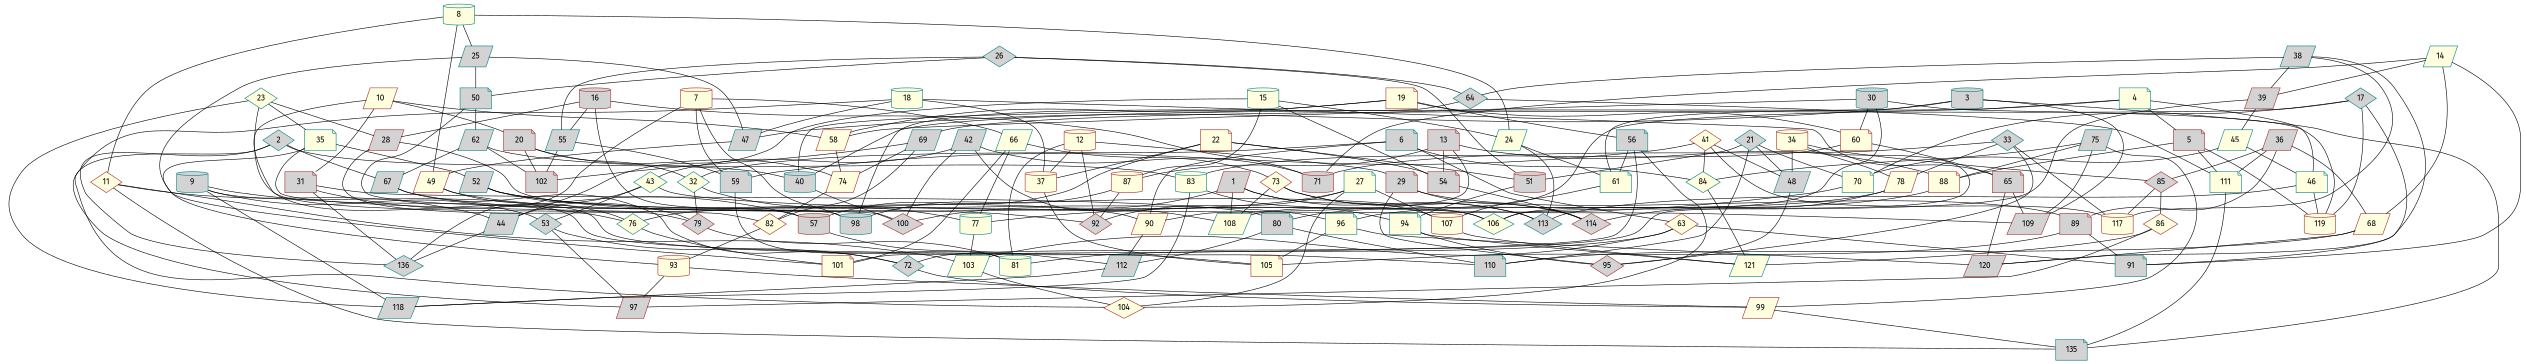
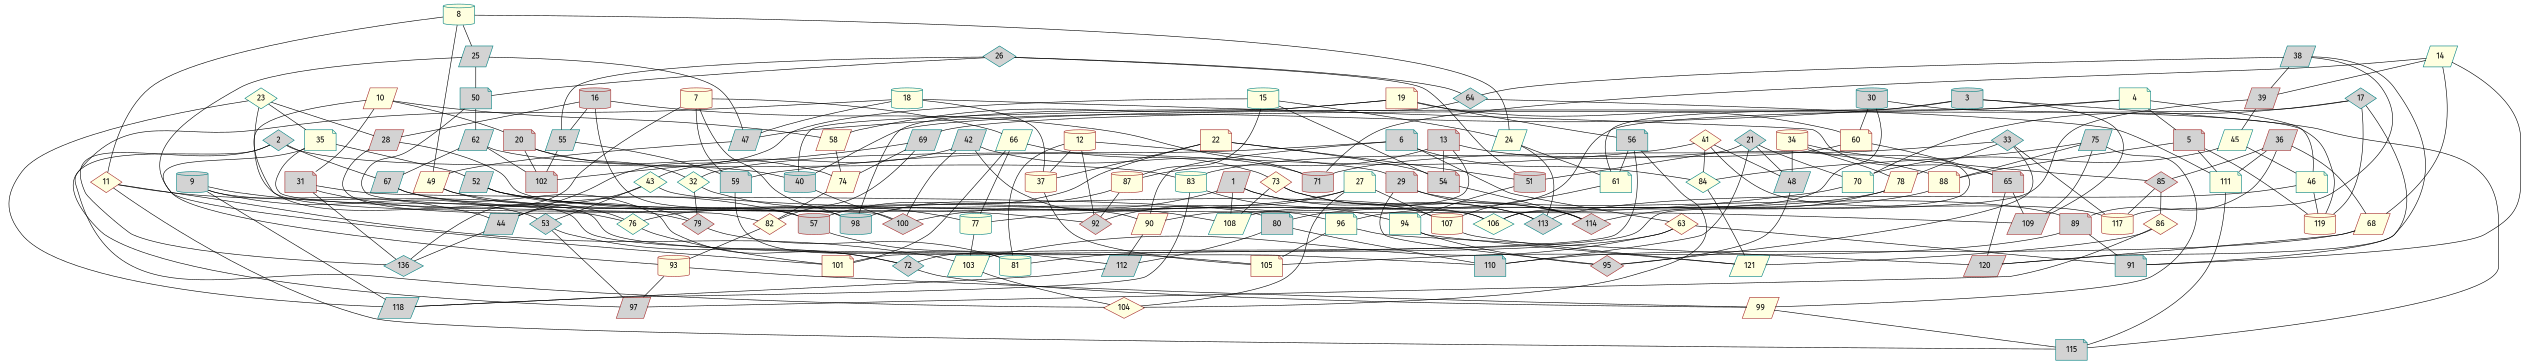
(1604, 106) -> none
(2071, 350) -> (2071, 350)
